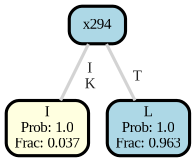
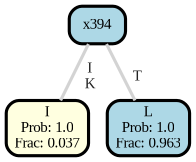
(97, 25) -> (97, 25)
